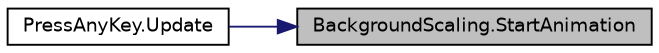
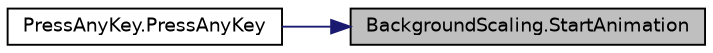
(118, 27) -> (145, 27)
